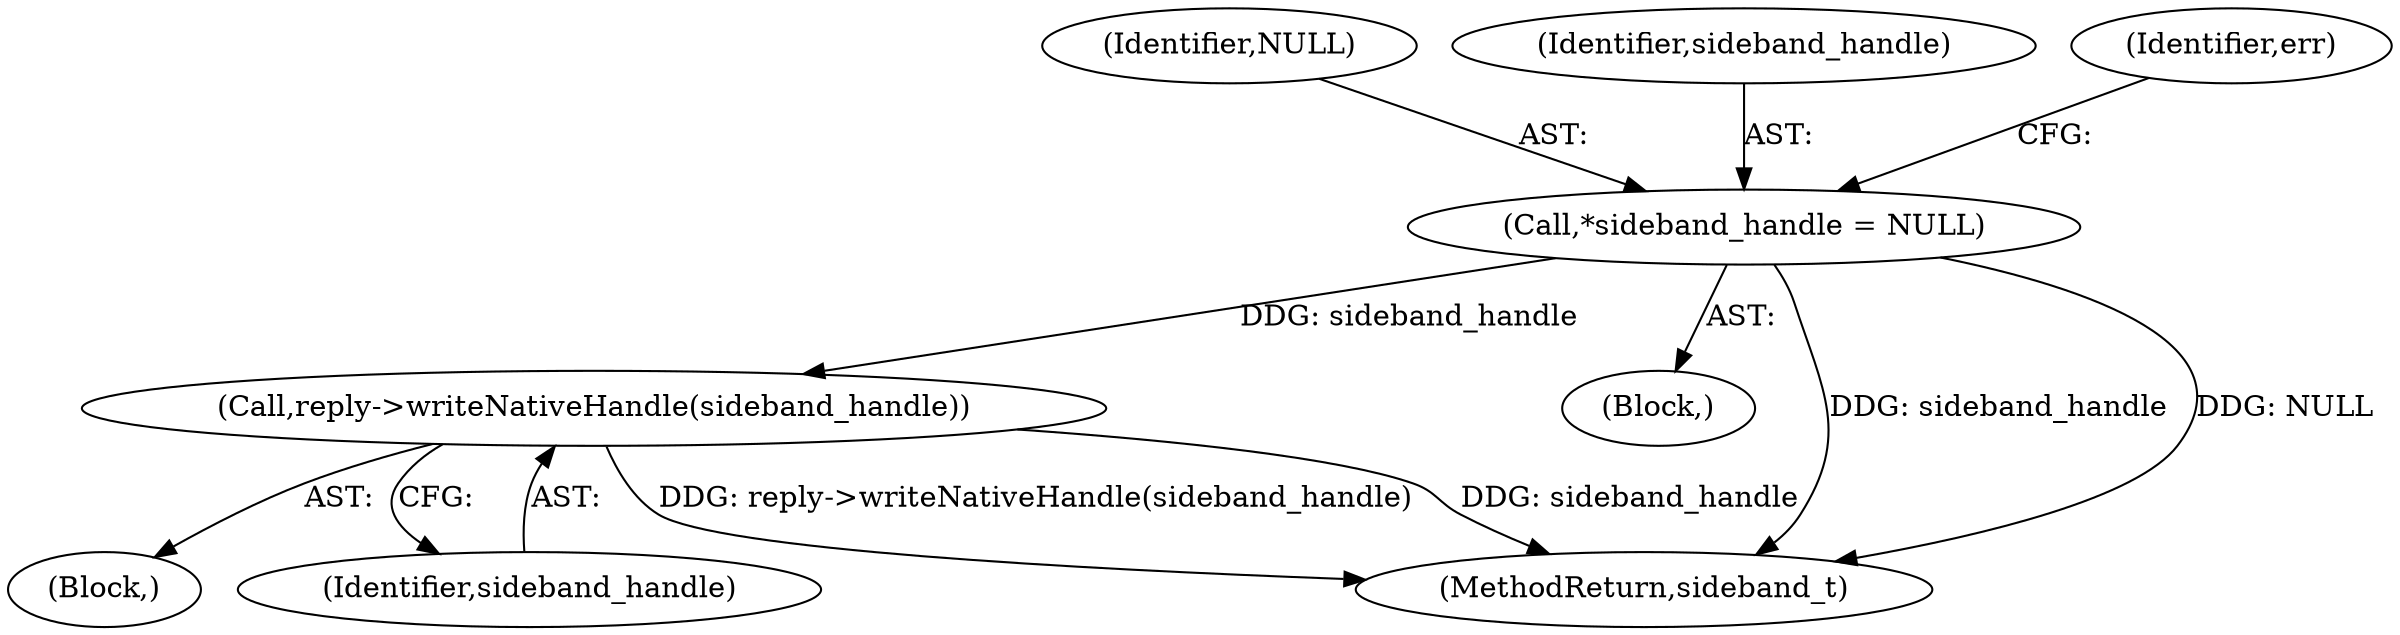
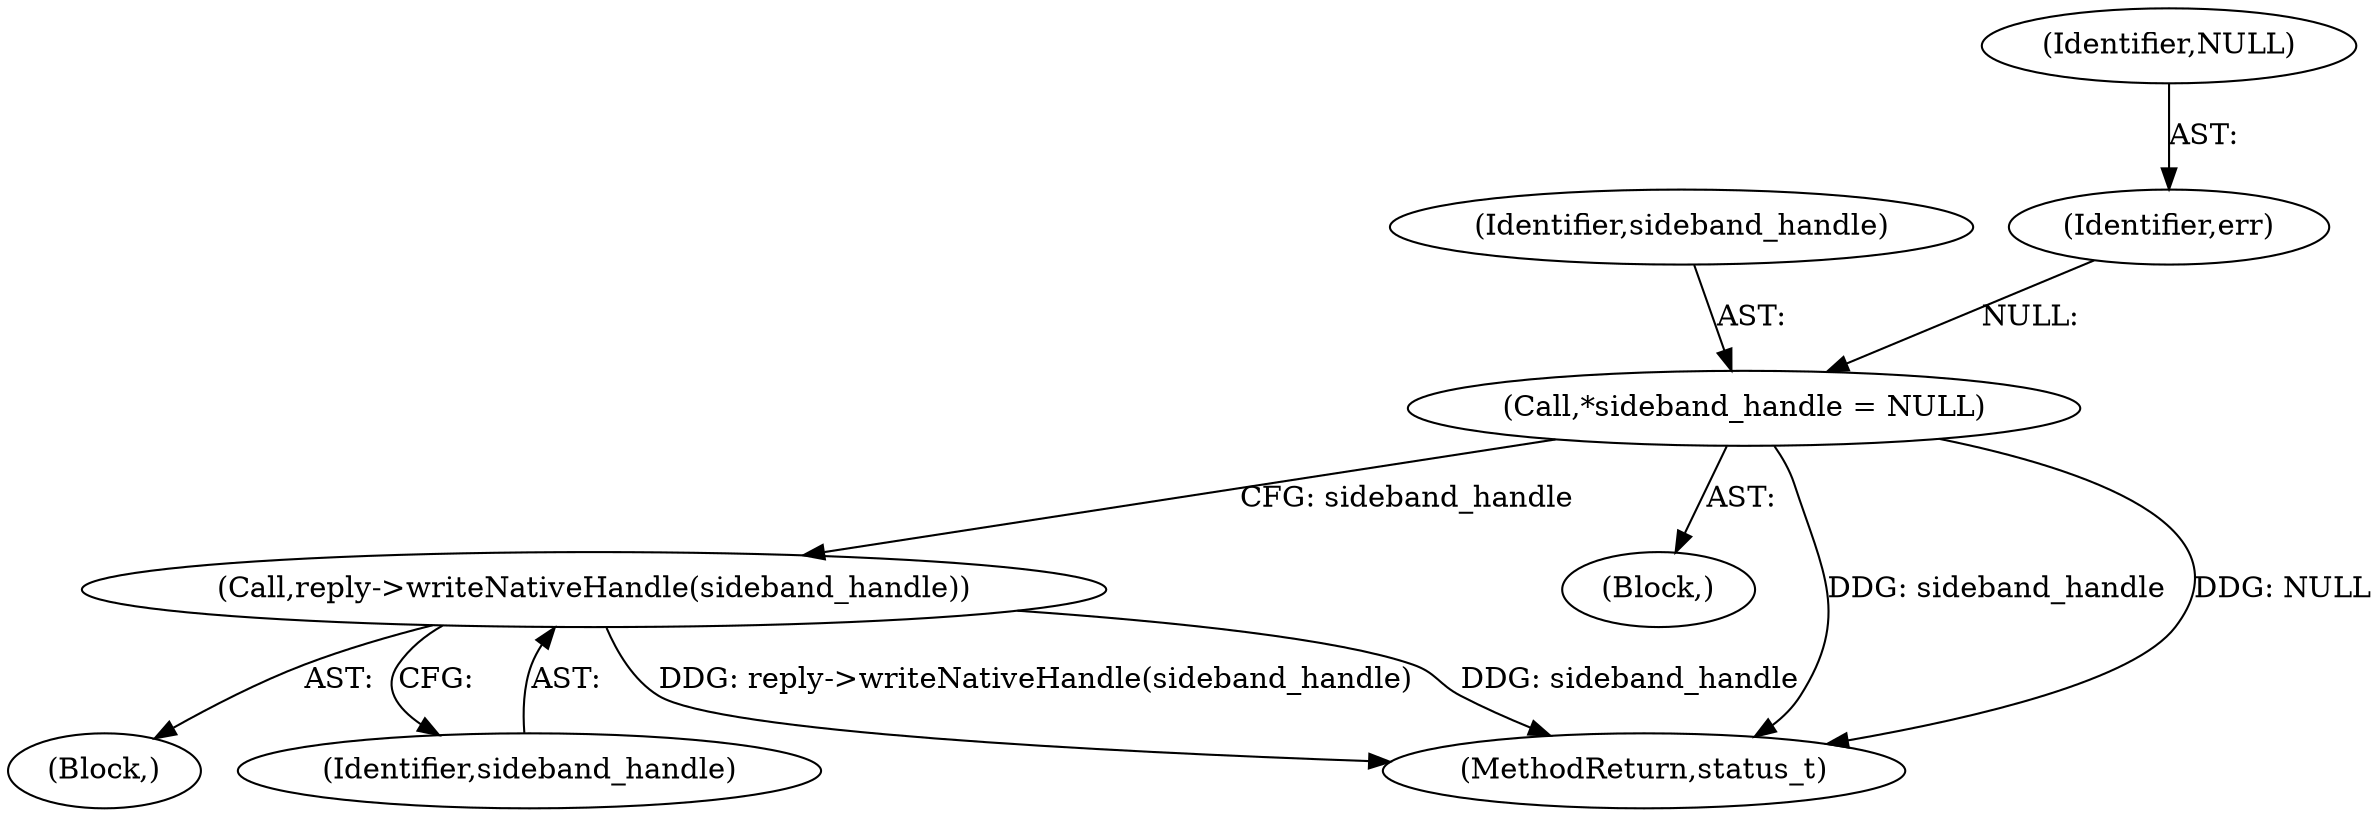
(1472, 132) -> (2169, 126)
(2060, 136) -> (2036, 318)
(1410, 318) -> (1407, 499)
(1644, 590) -> (1644, 771)
